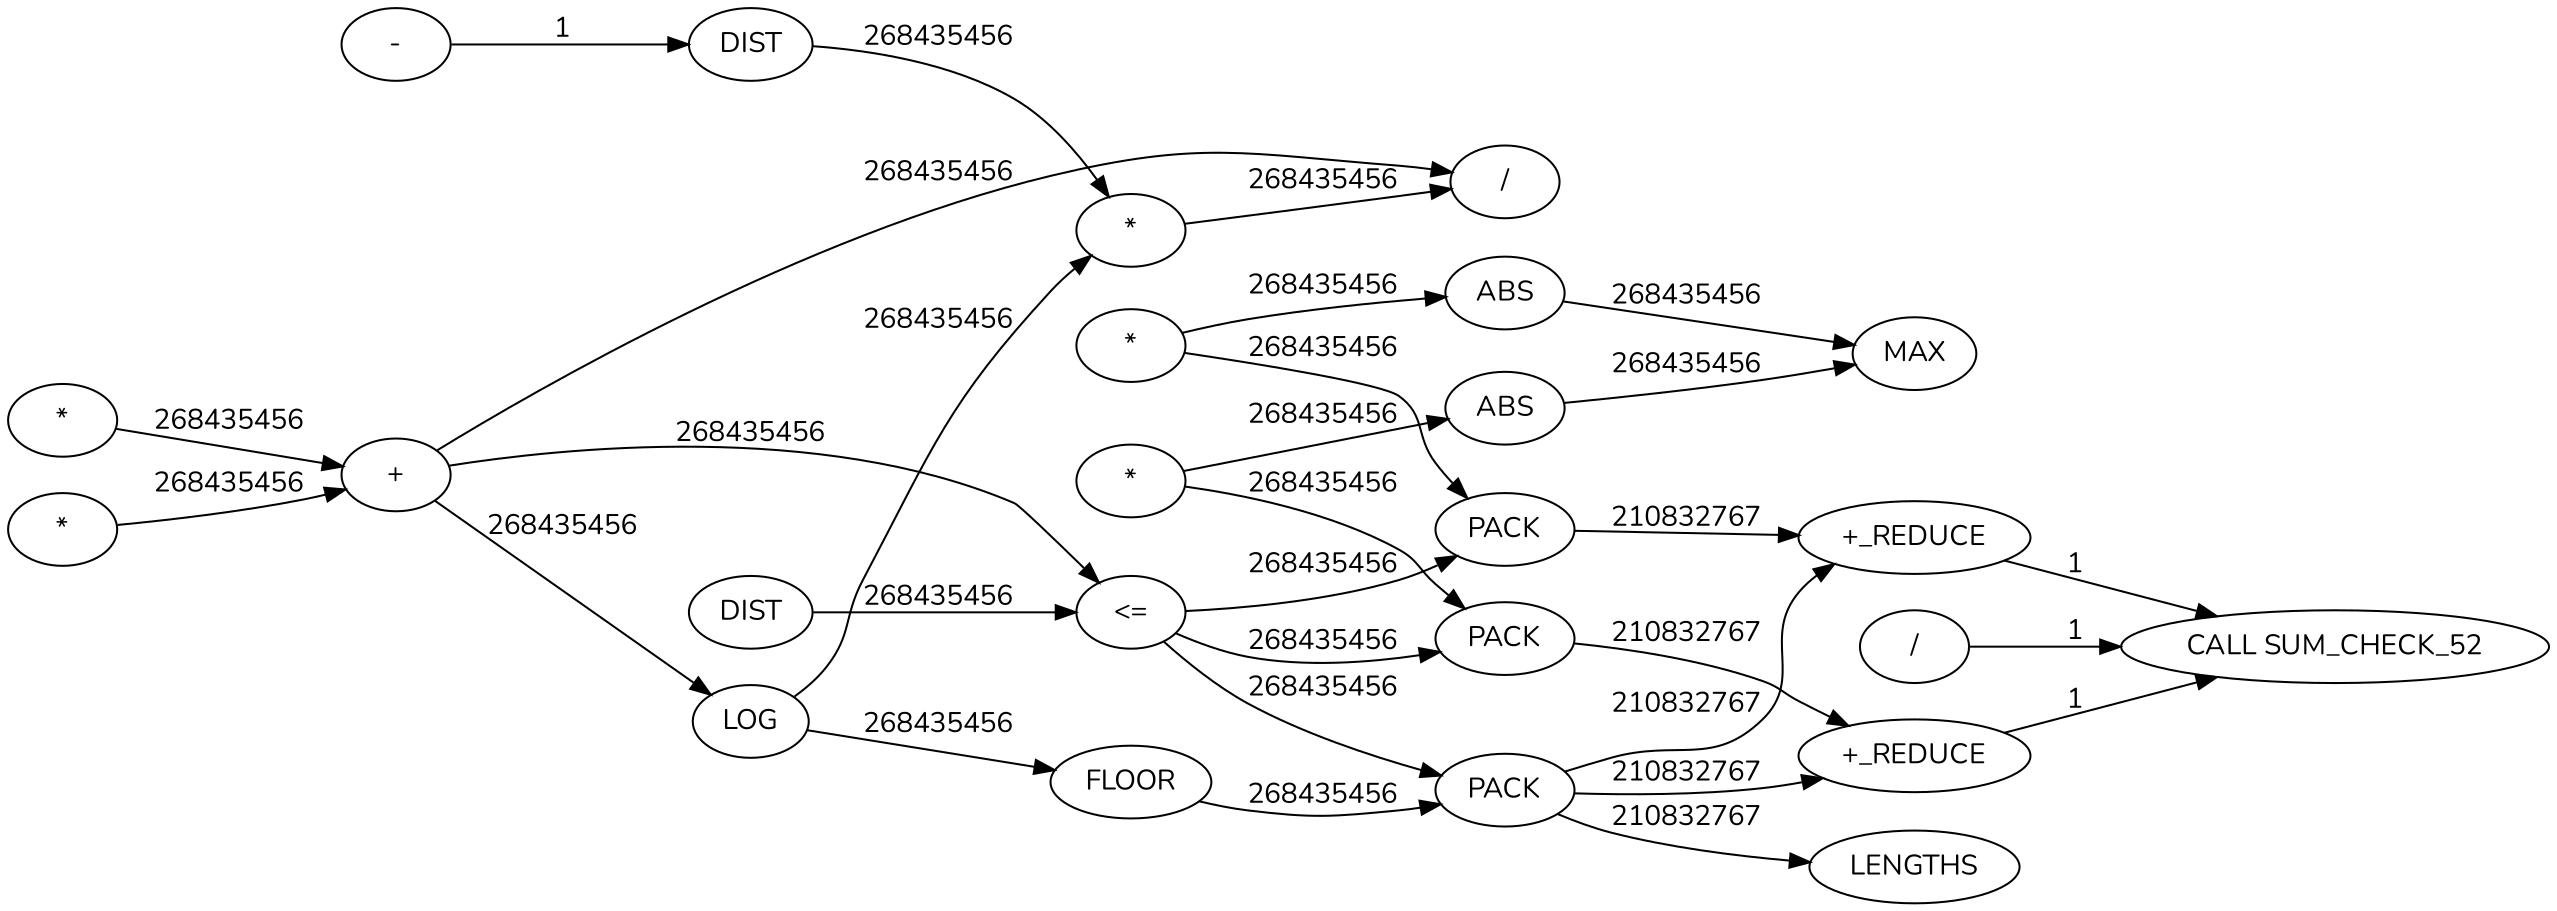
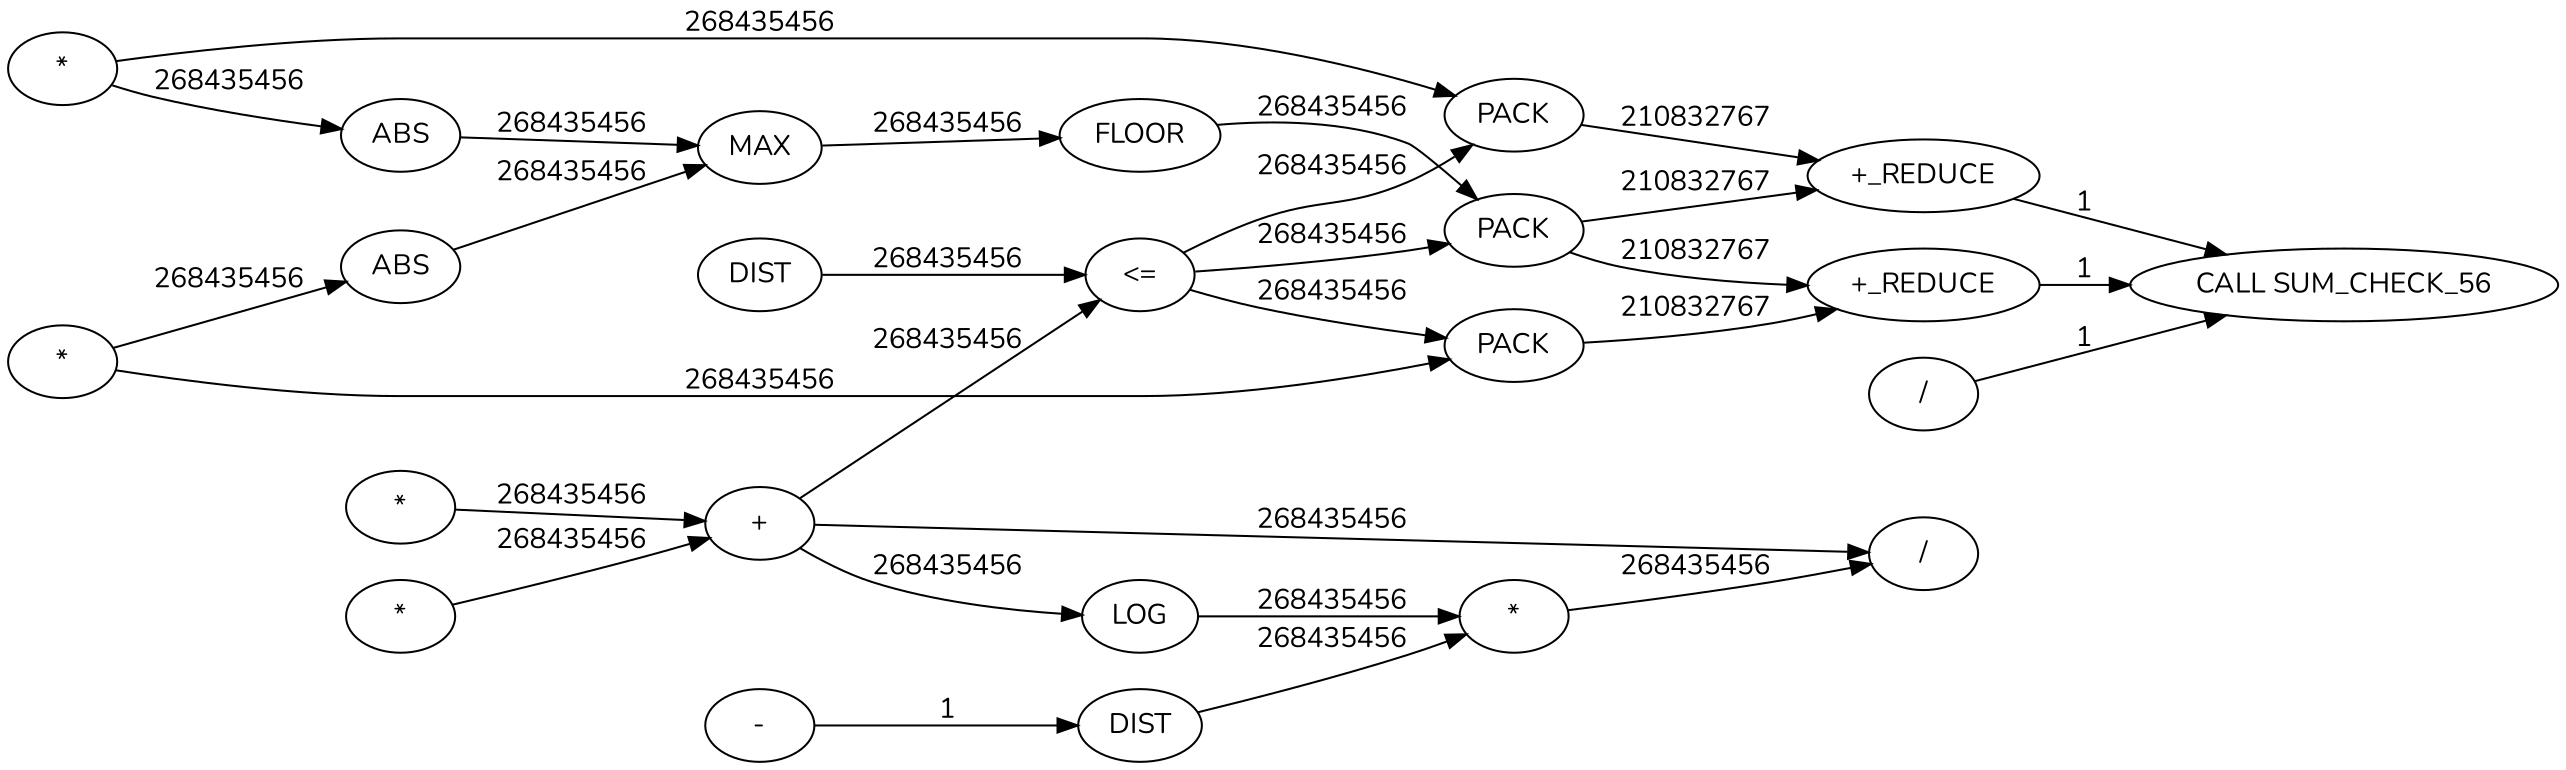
(2335, 647) -> (2344, 285)
(921, 749) -> (931, 142)
(1914, 867) -> none
